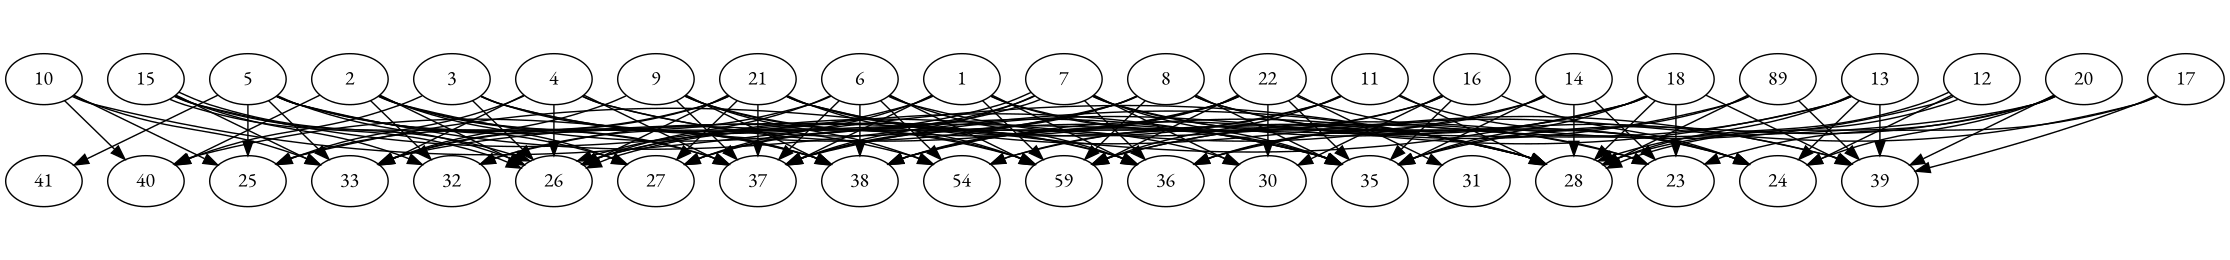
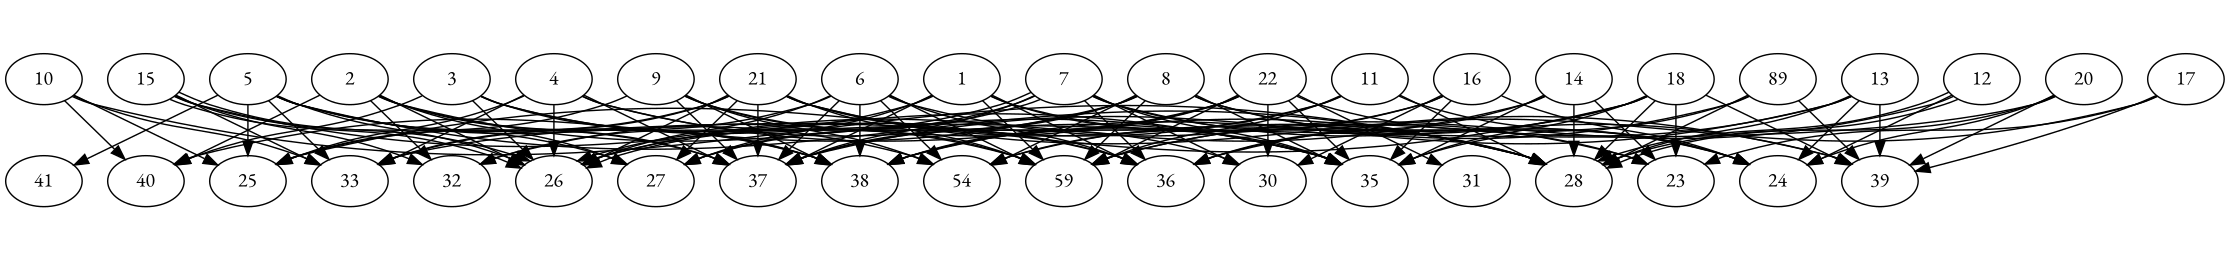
none -> (1071, 127)
(510, 129) -> (459, 130)
(1734, 131) -> none
